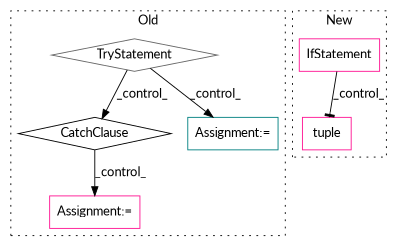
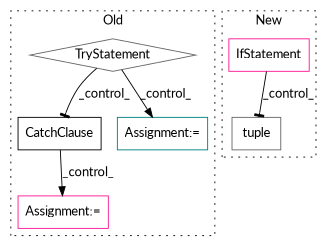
(117, 90) -> (78, 88)
(95, 134) -> (60, 134)
(327, 134) -> (256, 134)
